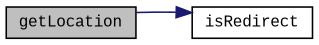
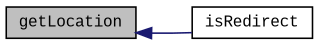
(156, 12) -> (172, 33)
